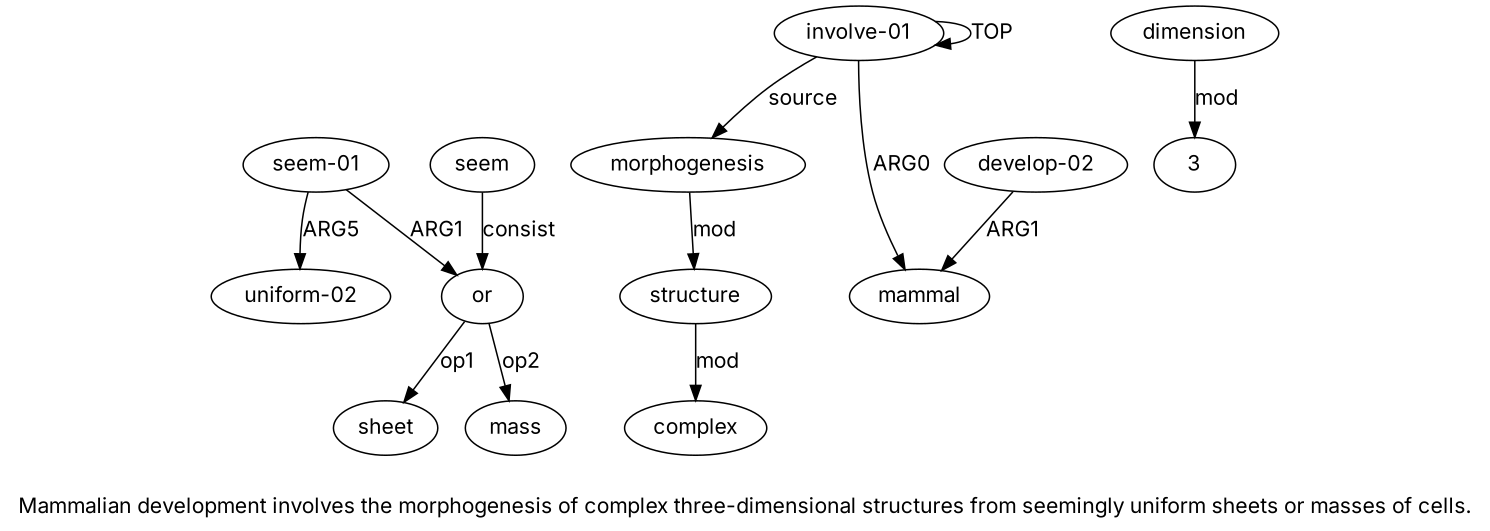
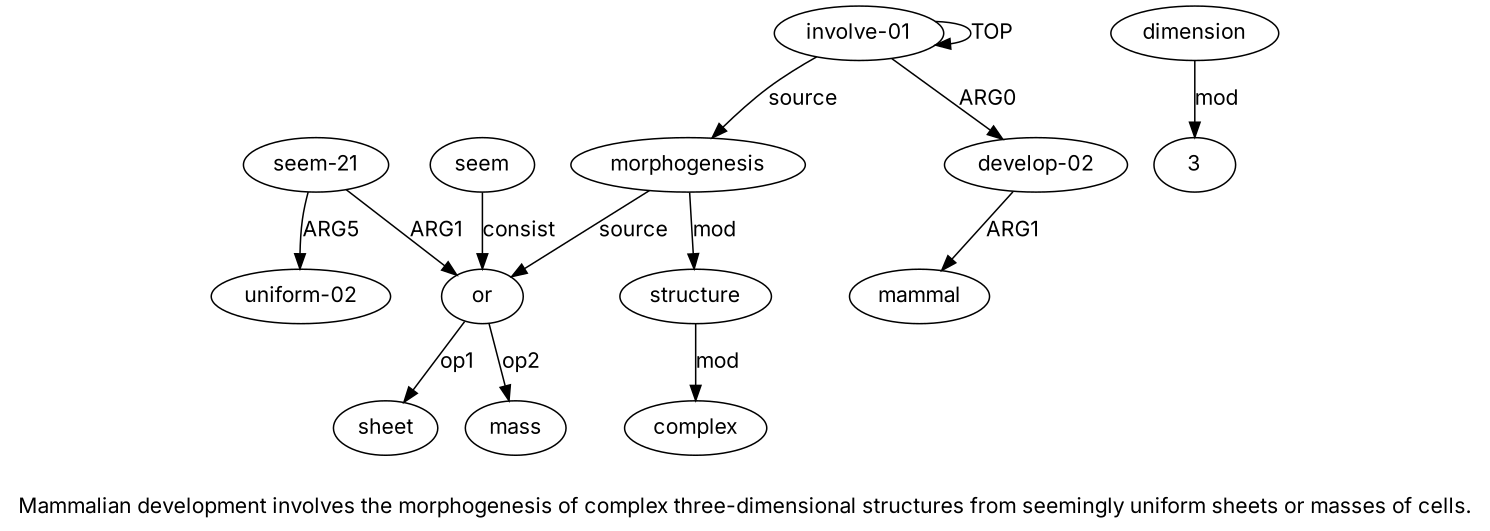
(866, 161) -> (941, 94)
(316, 165) -> (316, 165)
none -> (587, 229)
